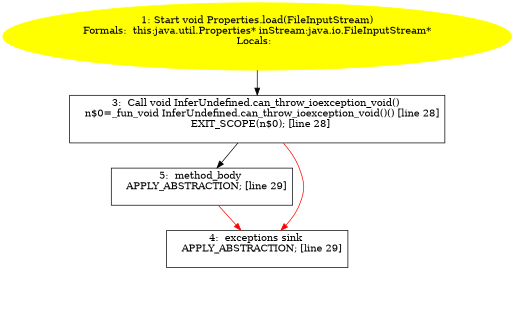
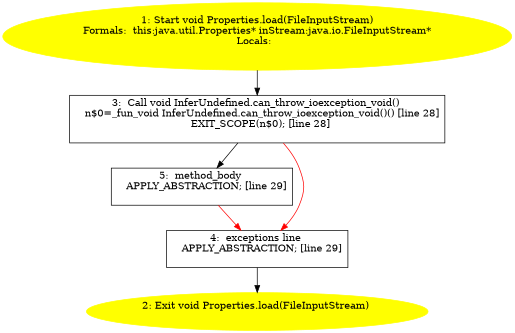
(257, 249) -> (257, 249)
none -> (257, 312)
